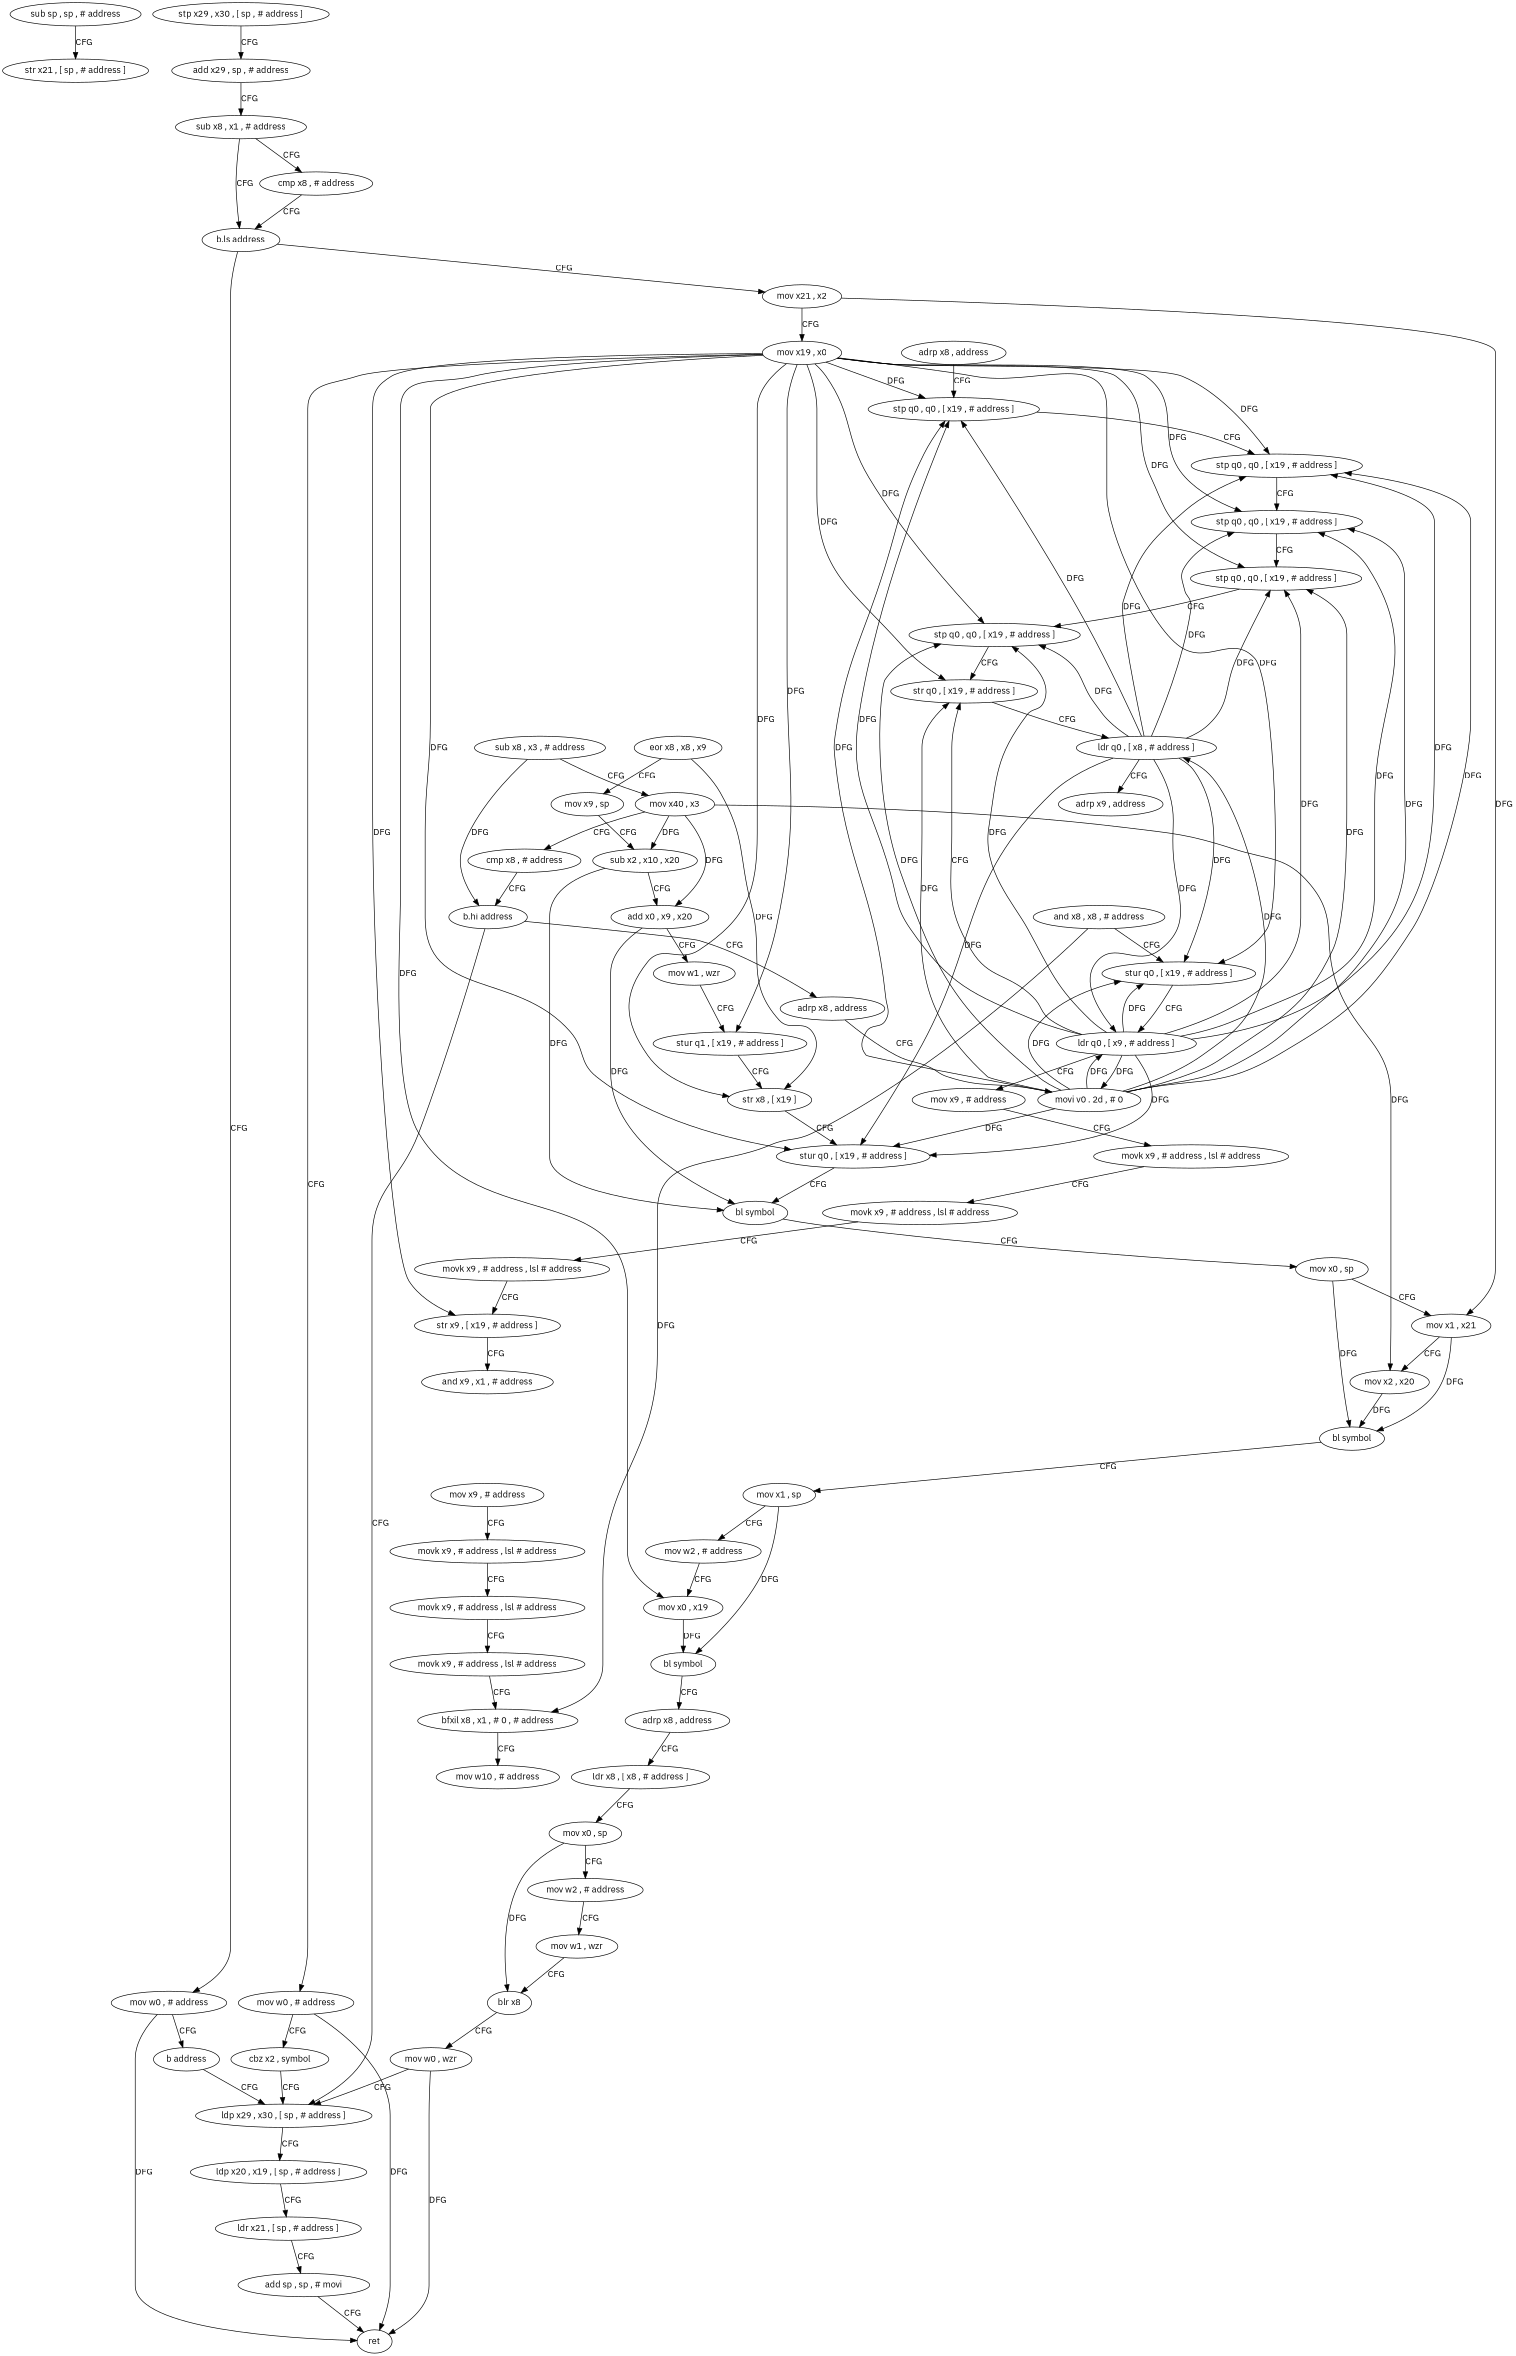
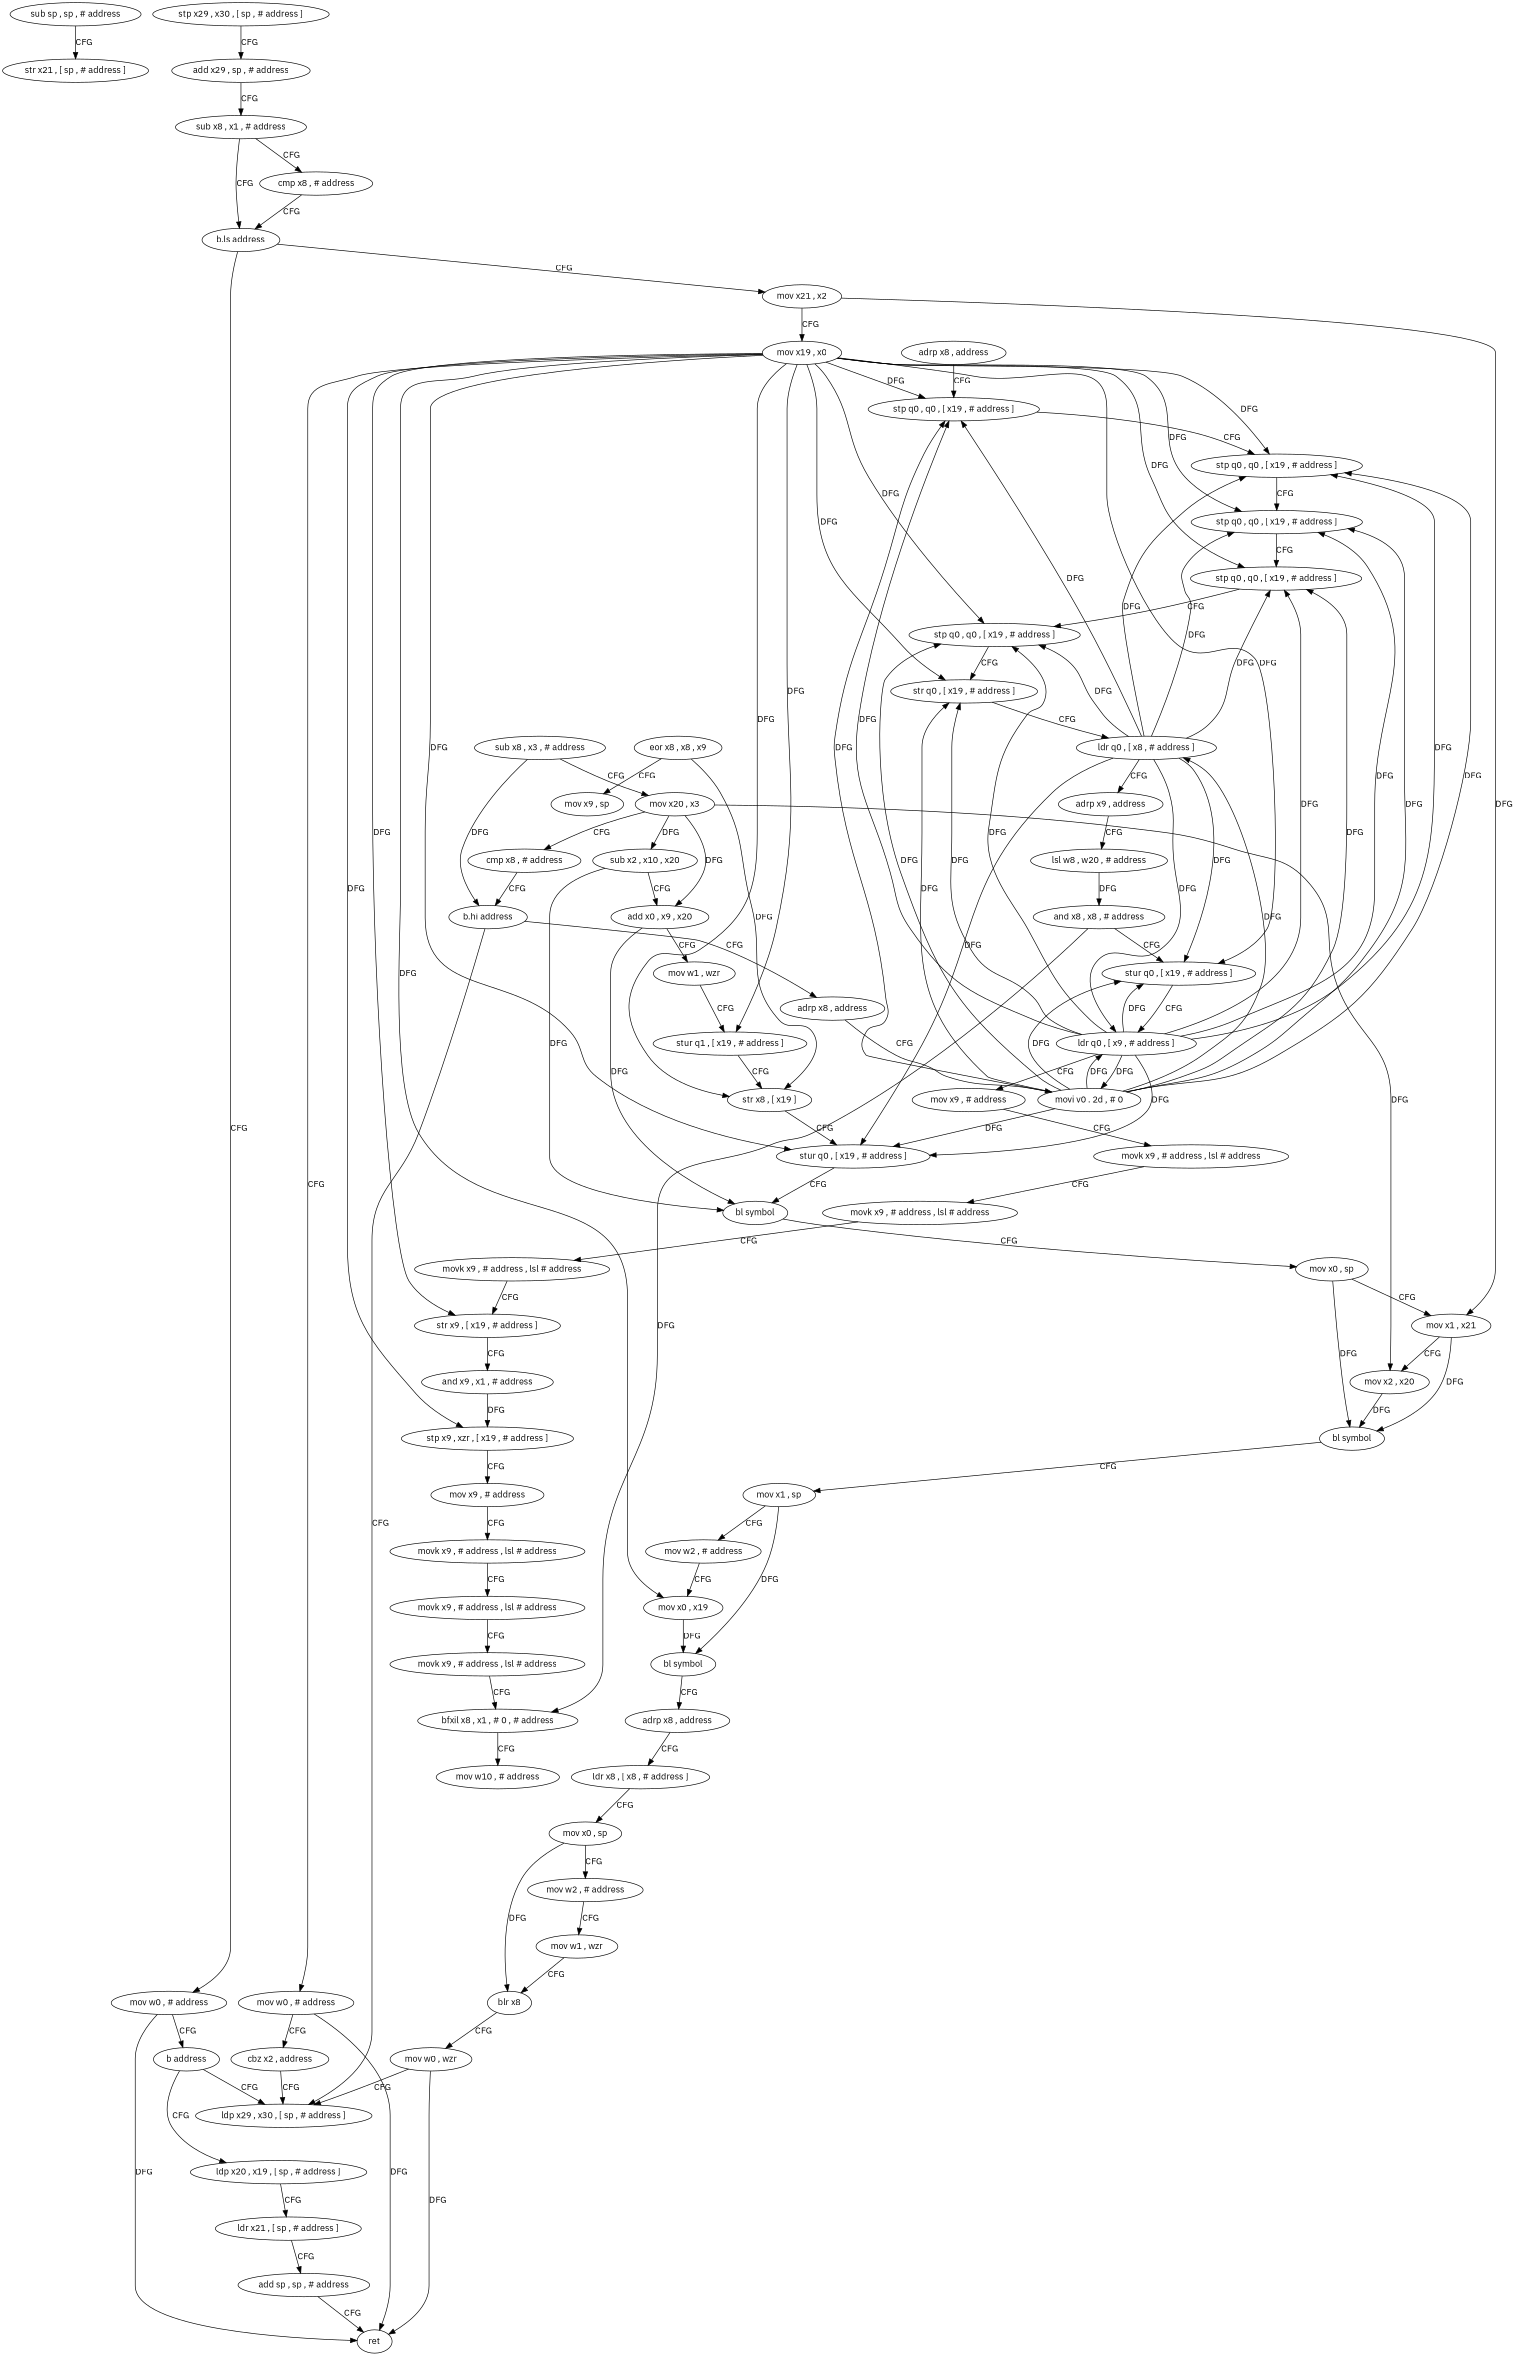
(675, 804) -> (675, 804)
(614, 830) -> none
(960, 861) -> (960, 861)
none -> (1099, 861)
none -> (487, 1439)
(280, 2059) -> (280, 2059)
(281, 2141) -> (172, 2127)
(304, 2285) -> (304, 2285)
